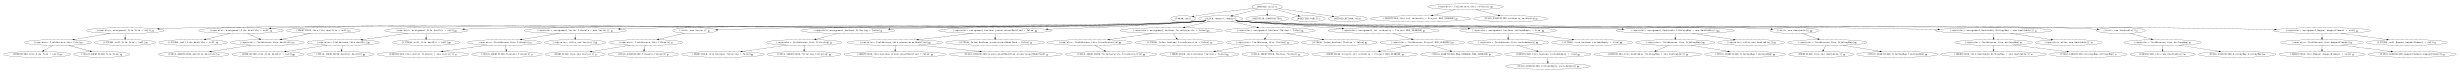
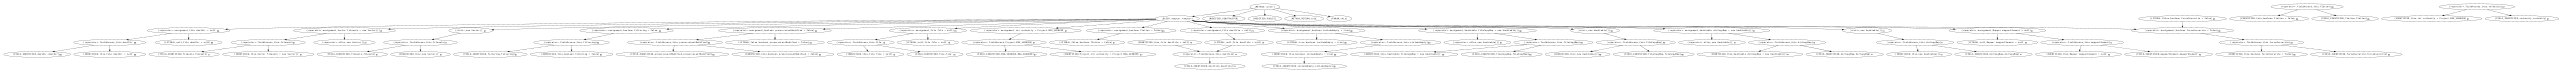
(253, 36) -> (1225, 48)
(1175, 36) -> (2182, 24)
(1267, 36) -> none
none -> (2261, 54)
